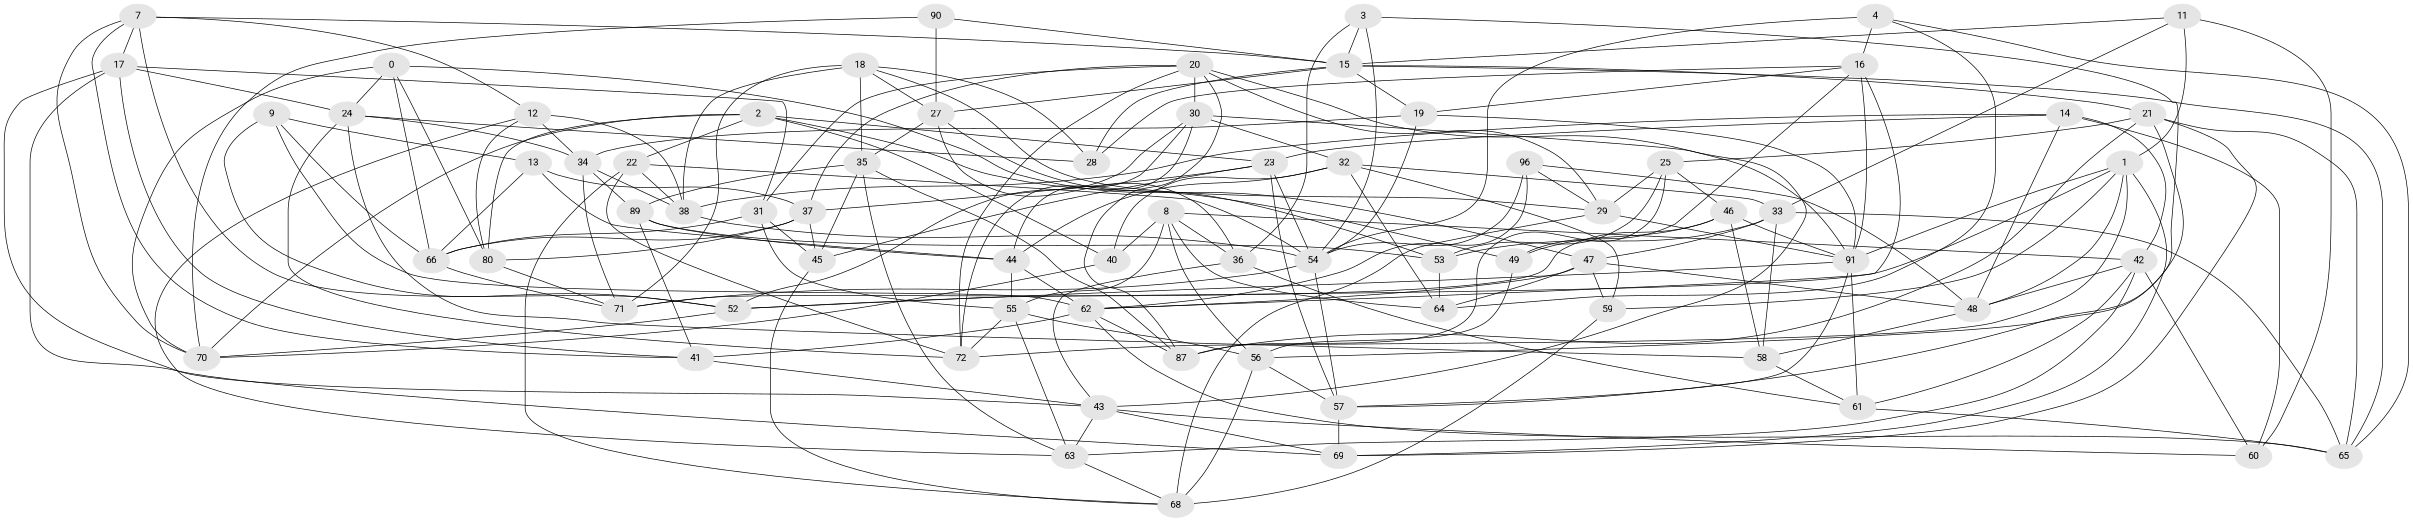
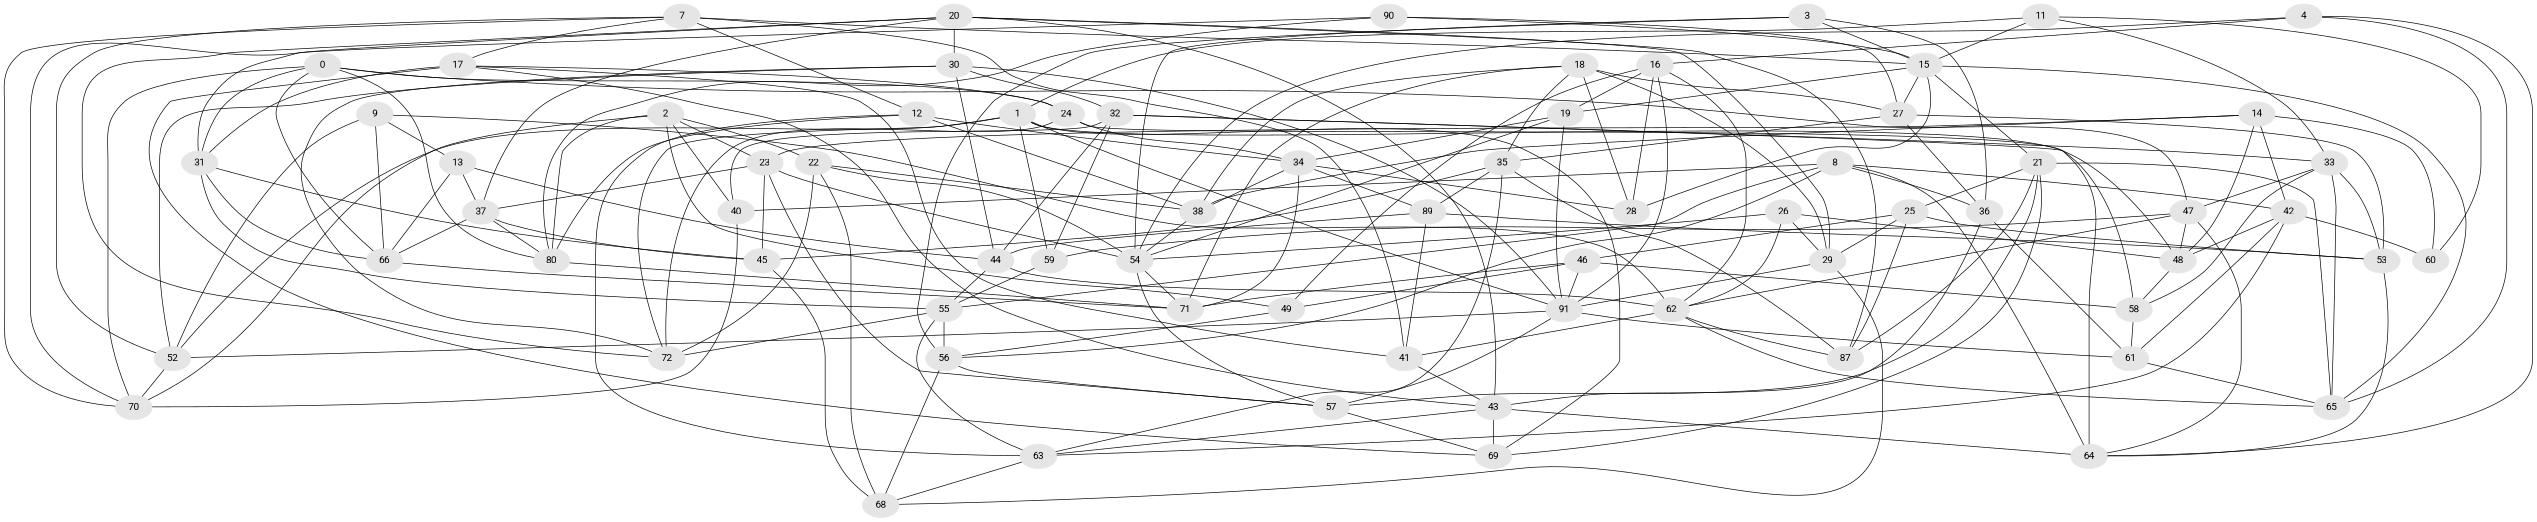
none -> (1022, 66)
none -> (233, 97)
(737, 141) -> (1458, 186)
(1525, 163) -> (1783, 212)
(1844, 445) -> (1791, 432)
(1411, 446) -> (1002, 283)
